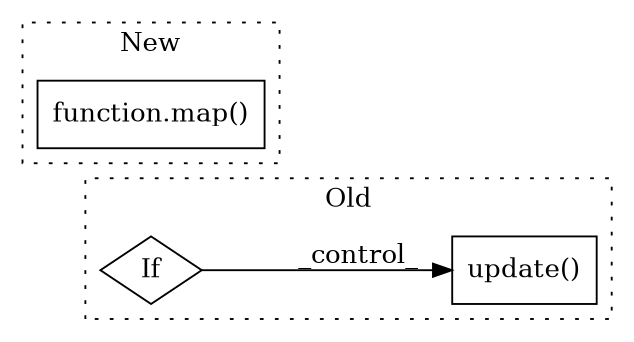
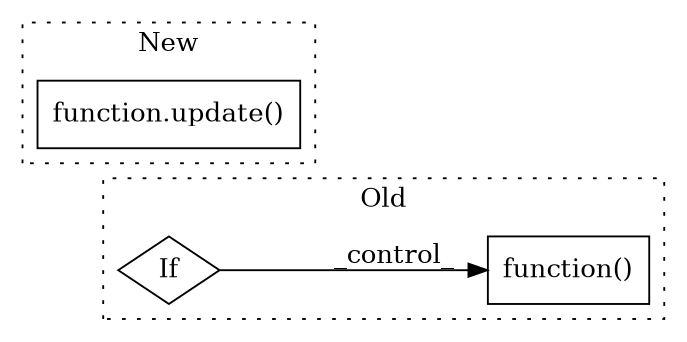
(151, 114) -> (169, 114)
(524, 270) -> (569, 270)
